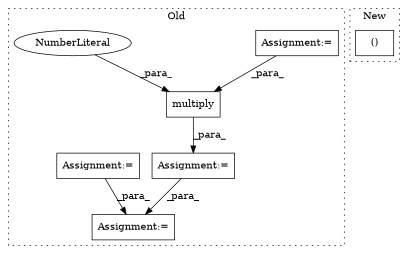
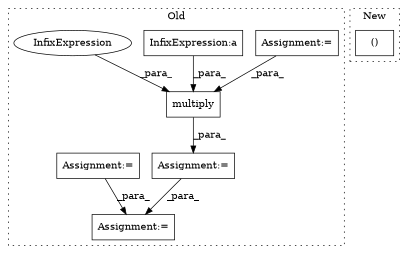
(73, 43) -> (73, 43)
none -> (193, 43)
